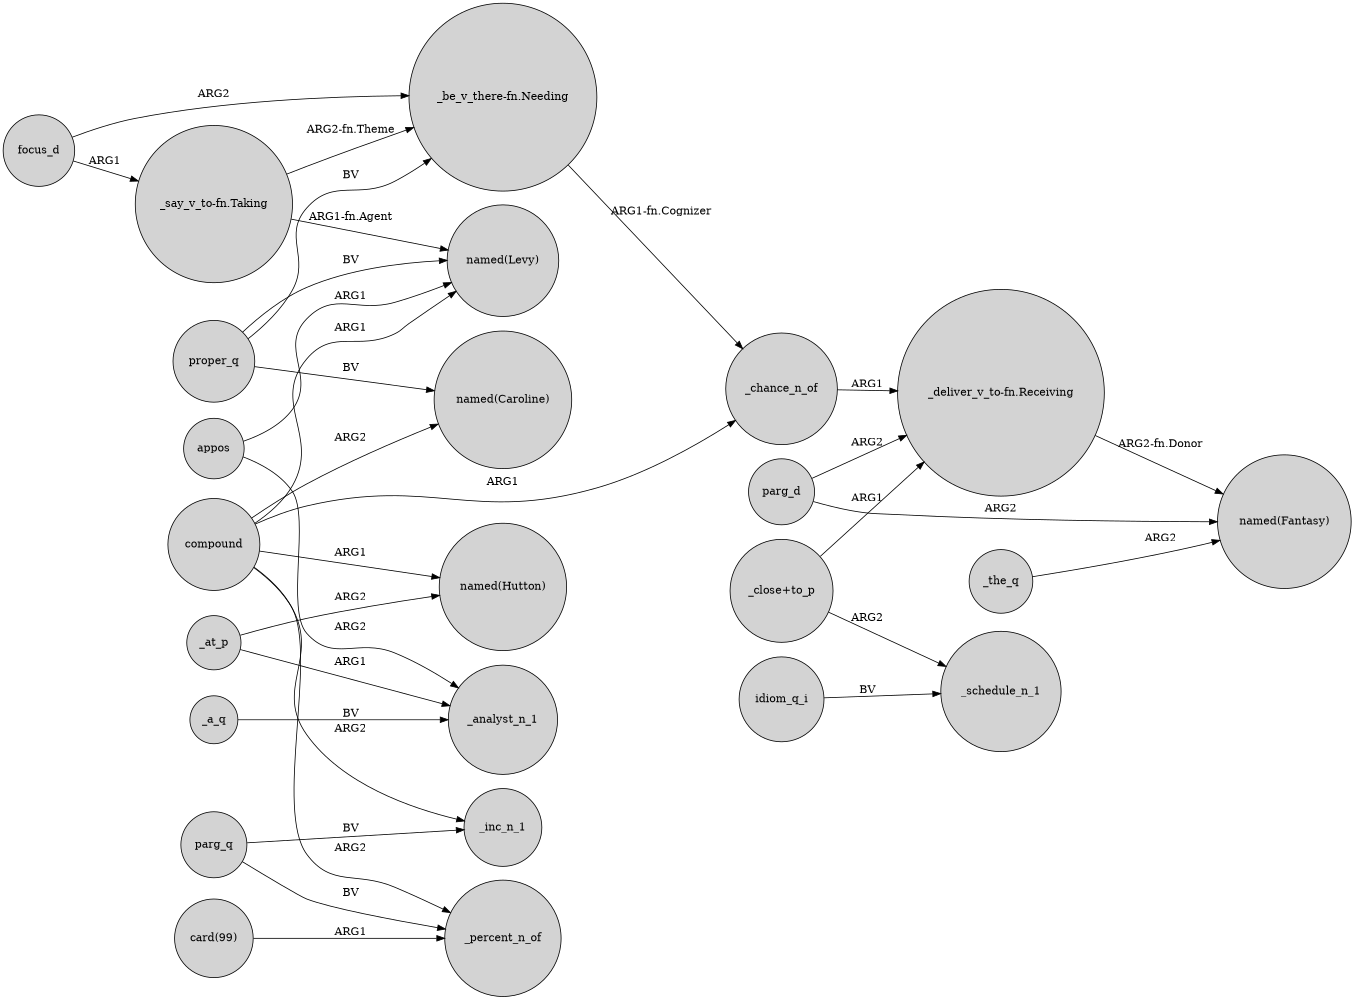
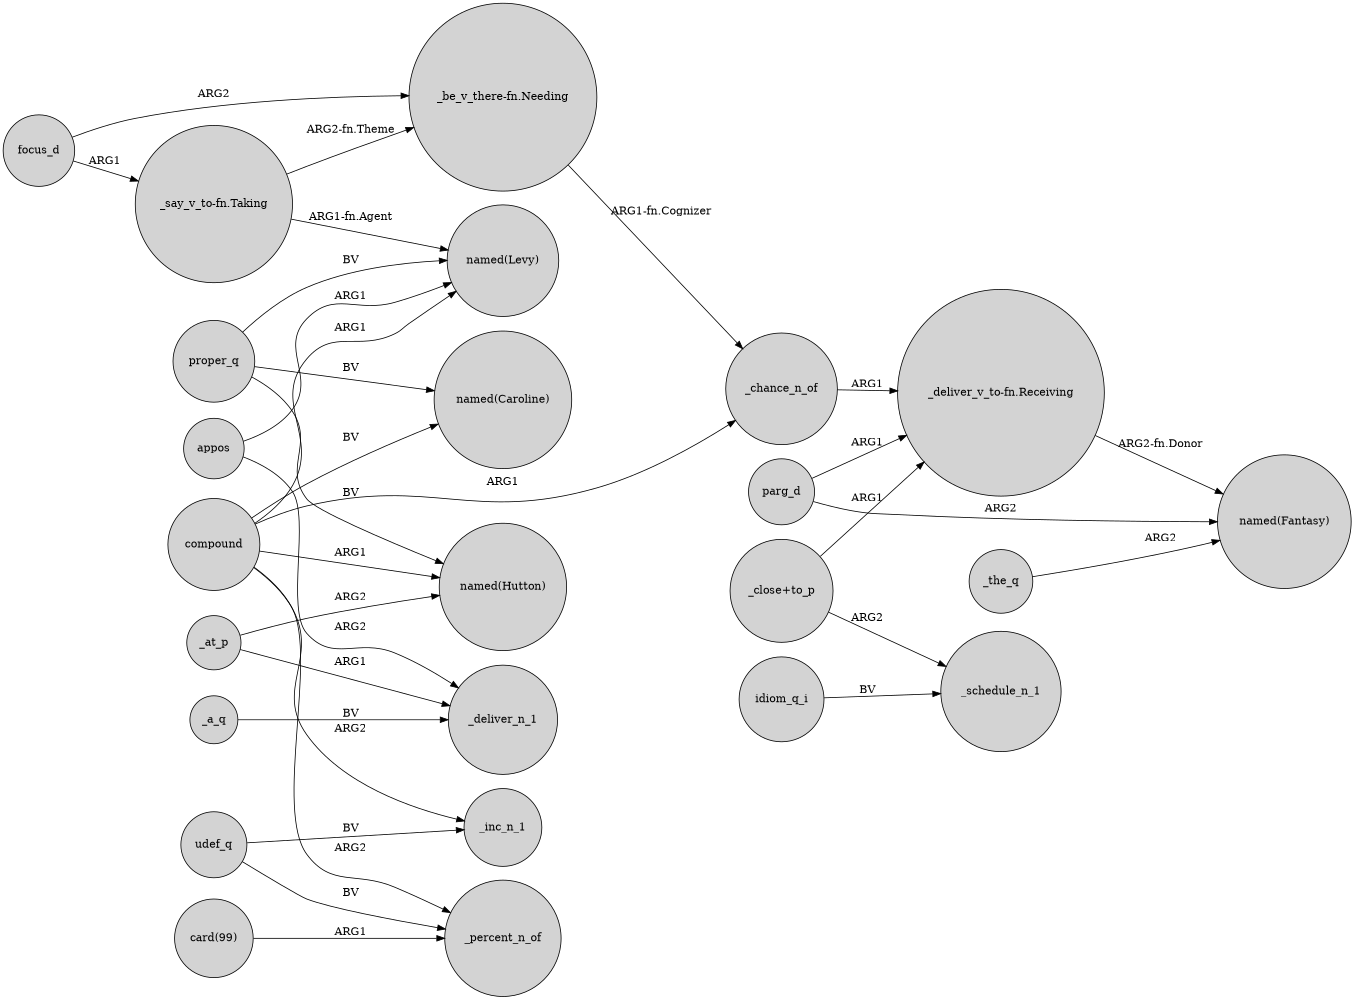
(304, 212) -> (306, 498)
(351, 438) -> (351, 438)
(867, 443) -> (867, 443)
(503, 720) -> (503, 720)
(214, 845) -> (214, 845)
